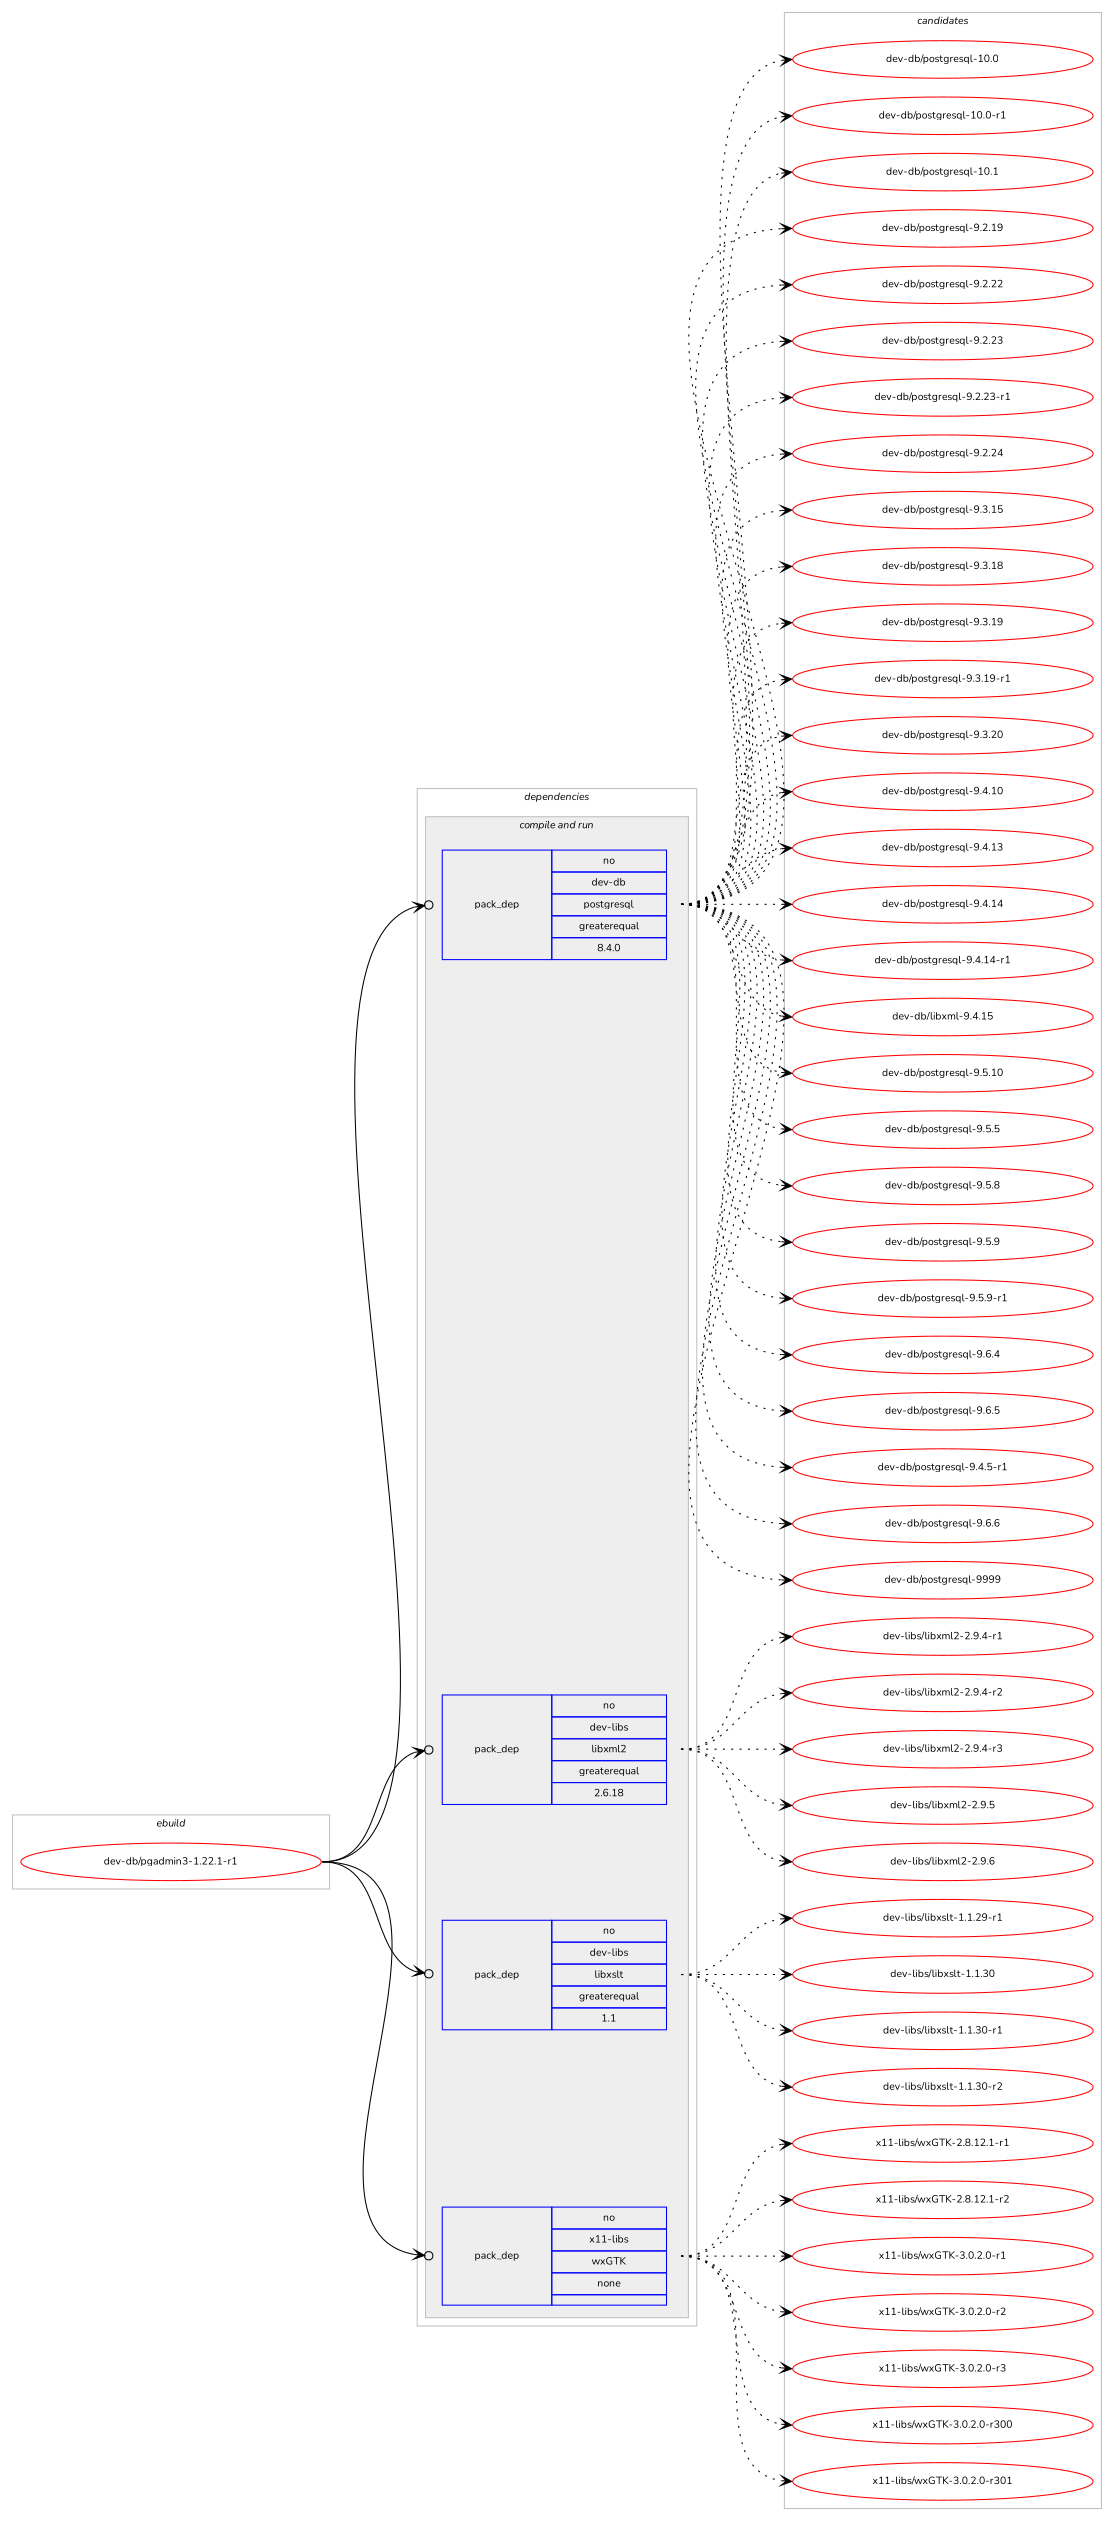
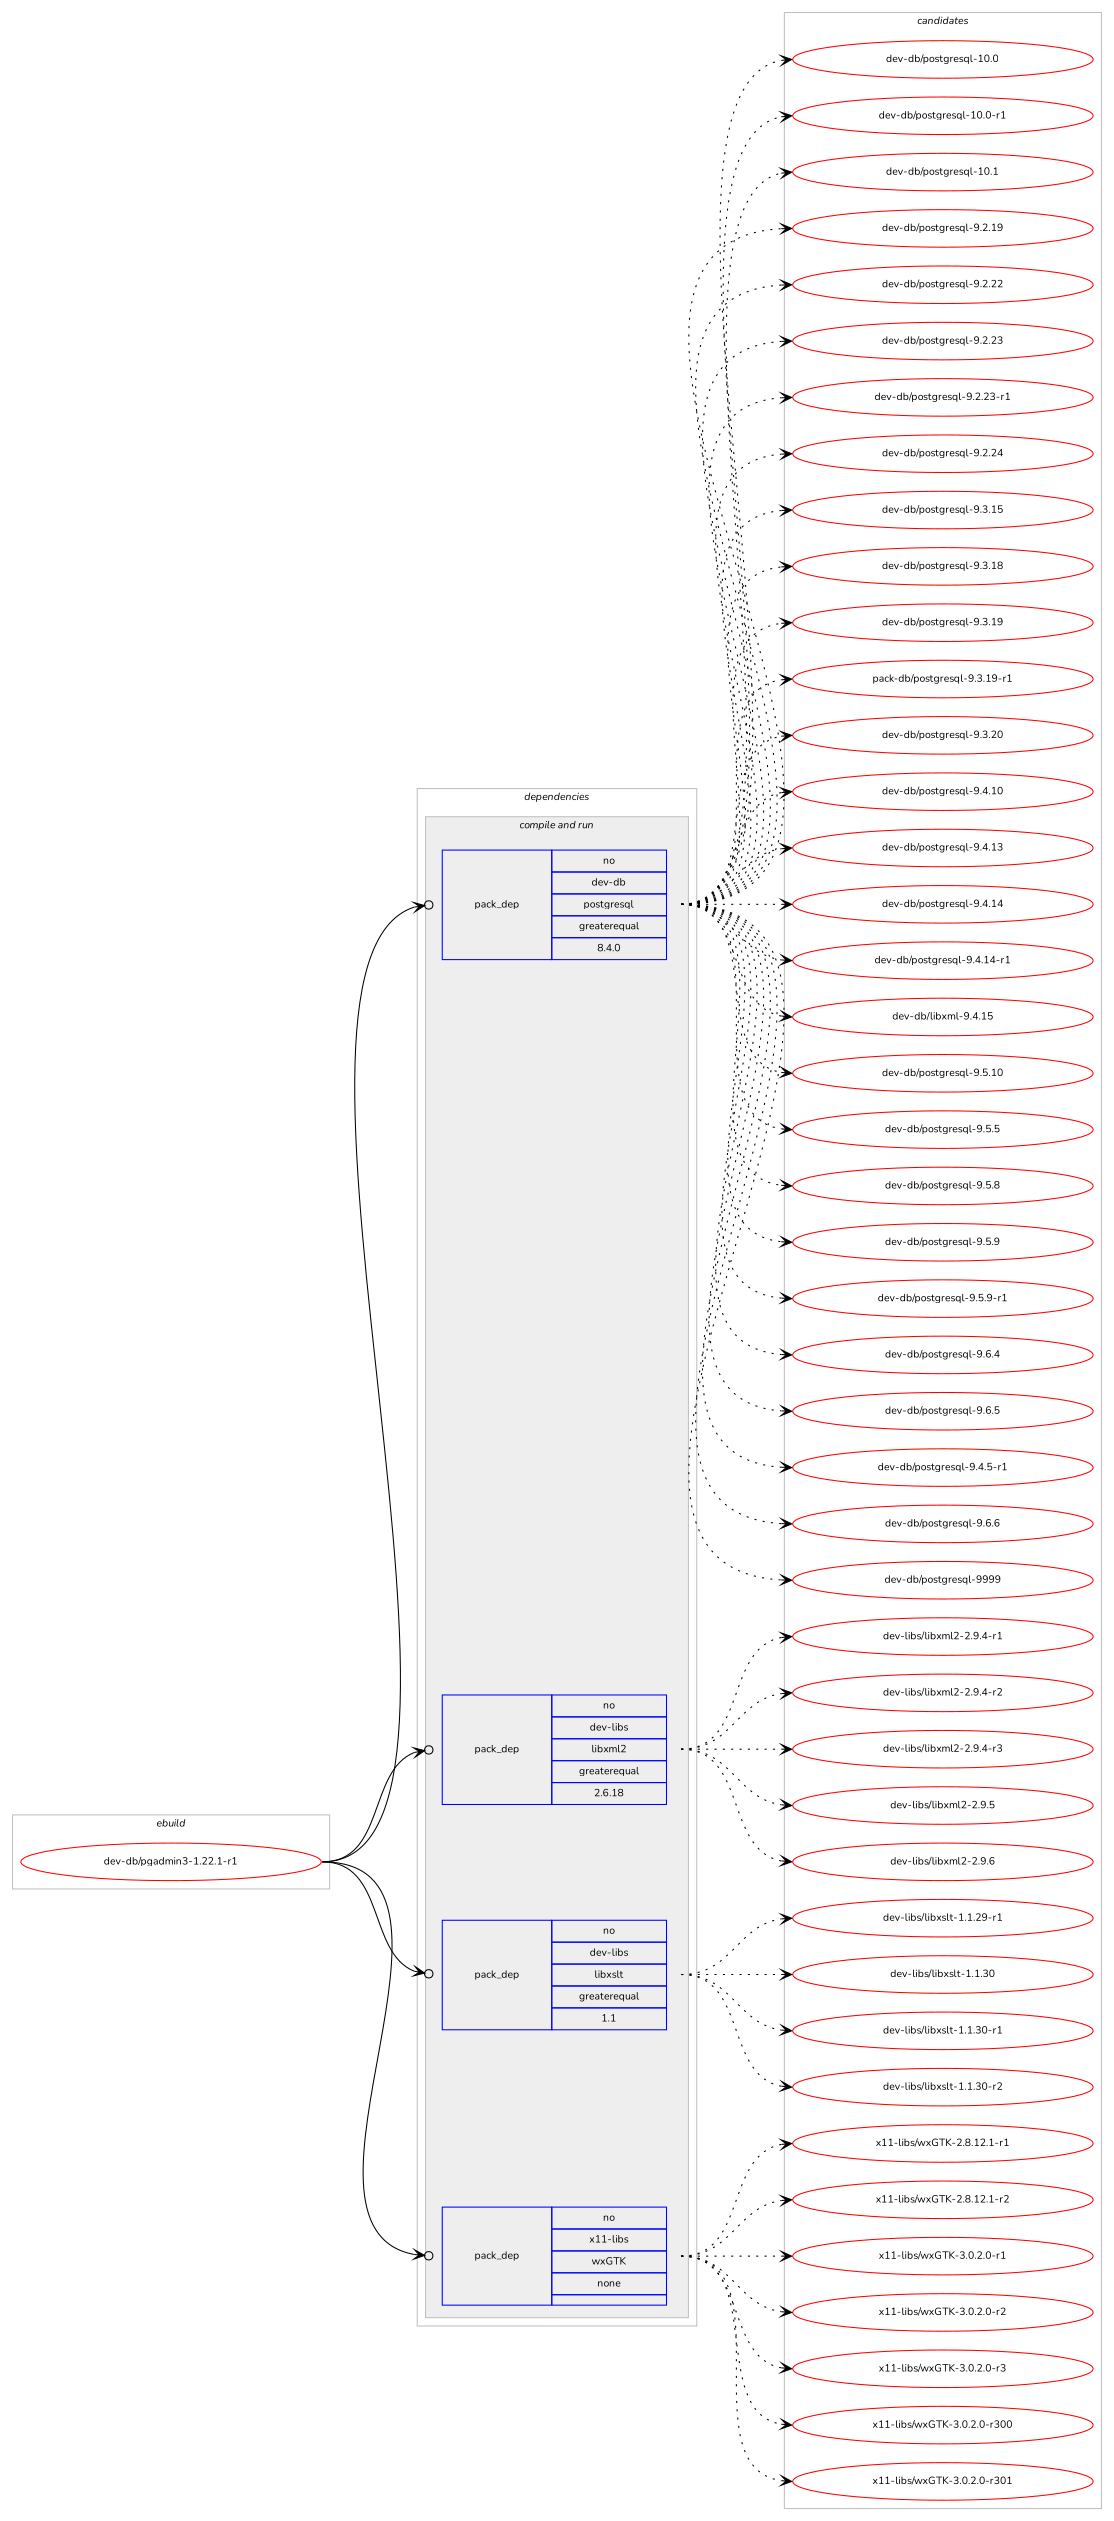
(943, 679) -> (943, 679)
